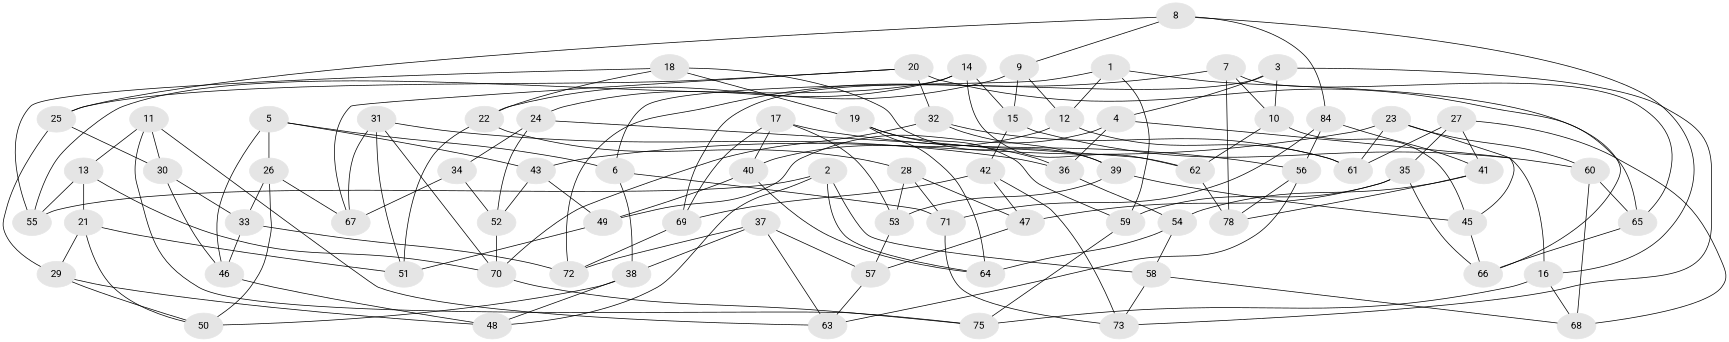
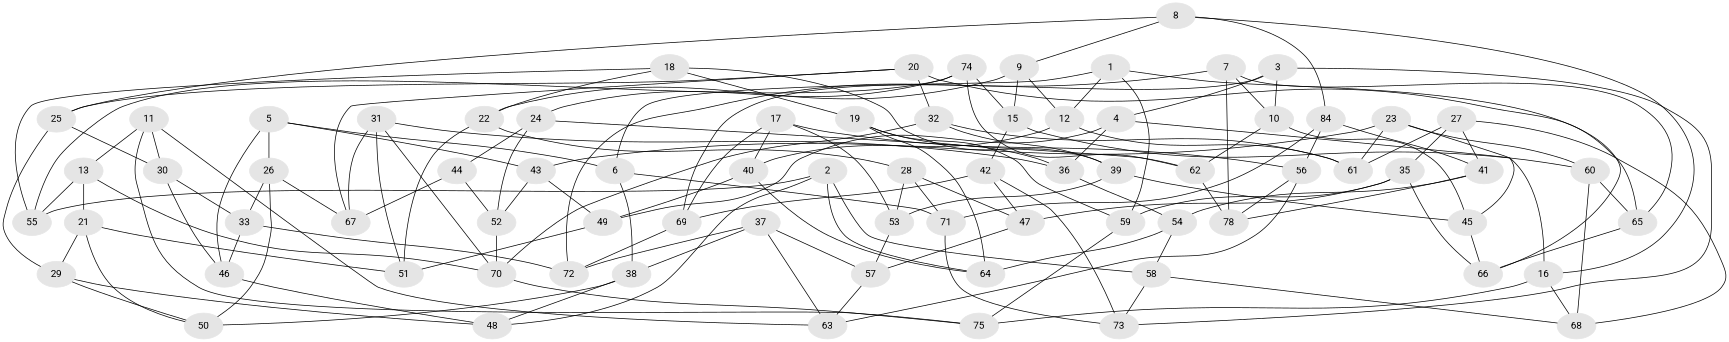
(967, 67) -> (967, 67)
(457, 171) -> (457, 171)
